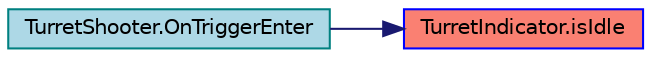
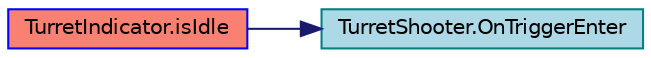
(357, 29) -> (274, 29)
